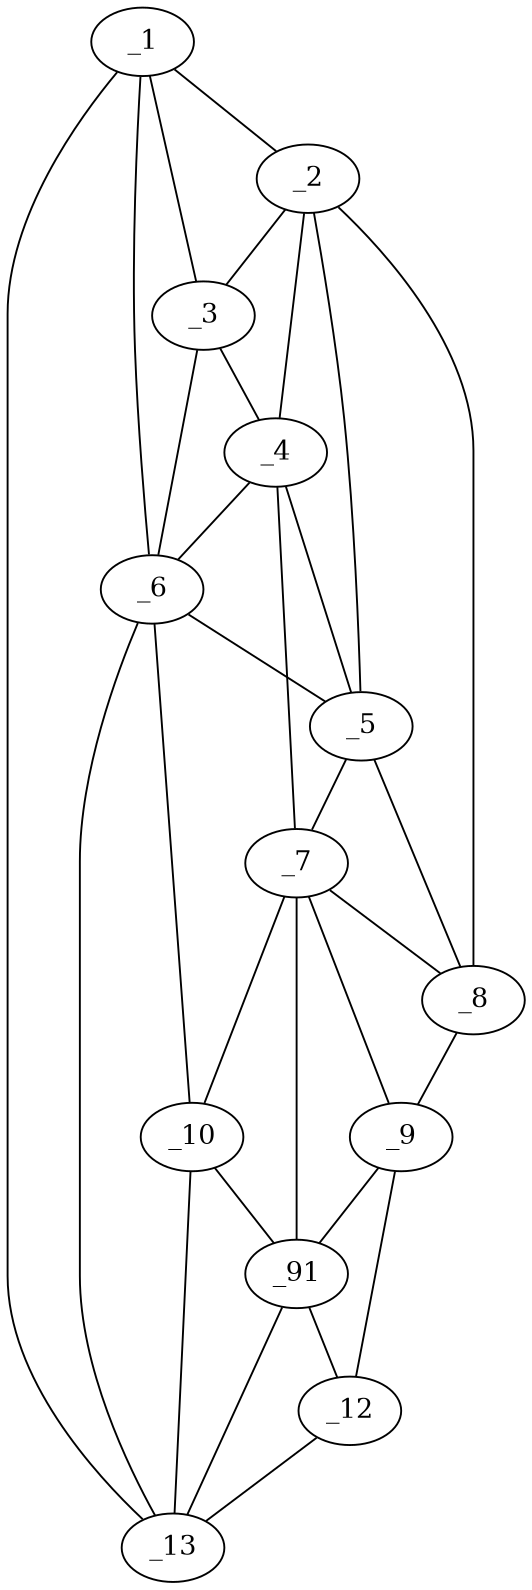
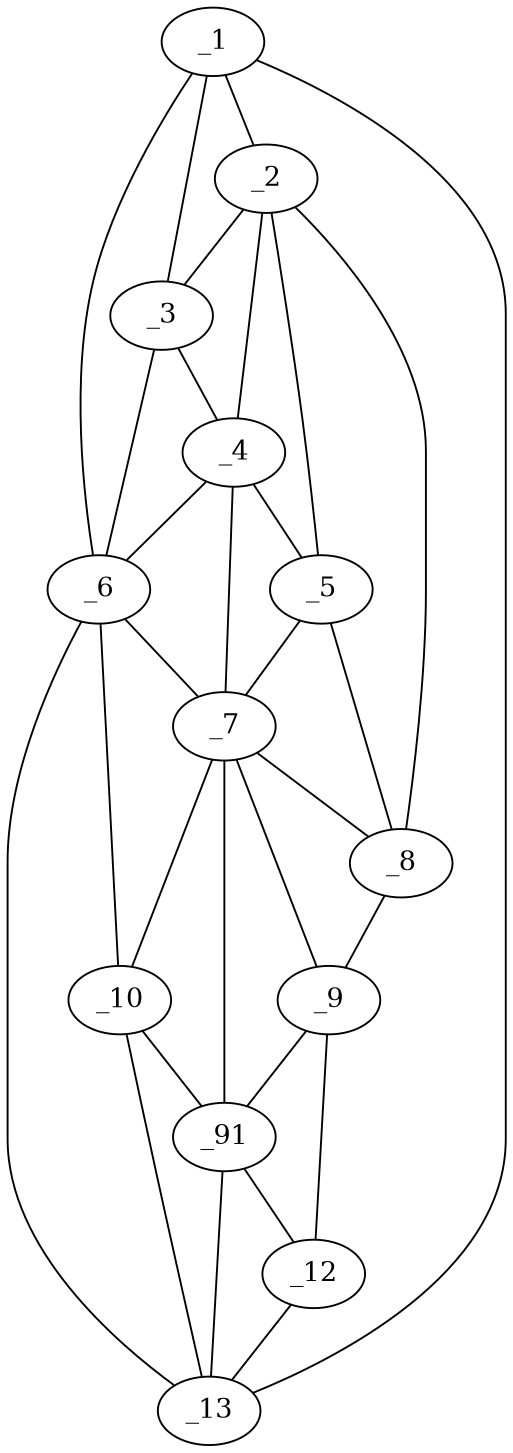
(257, 658) -> (162, 658)
